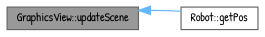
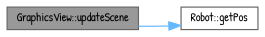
(166, 11) -> (154, 26)
